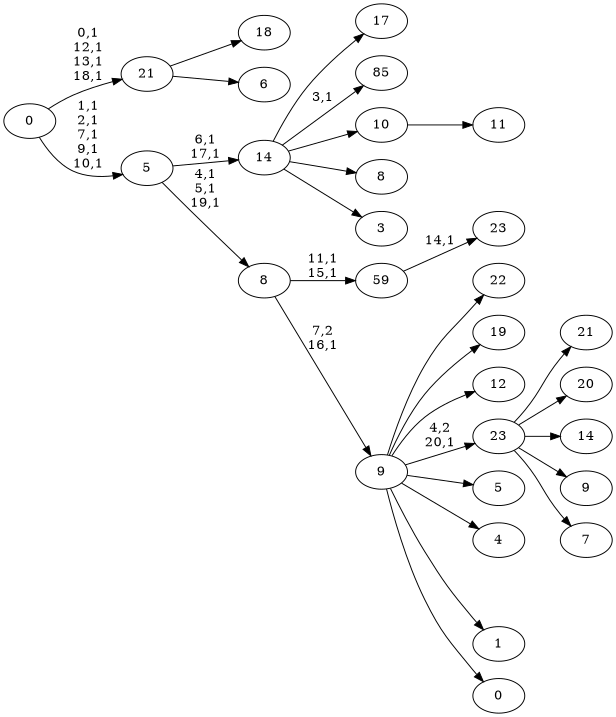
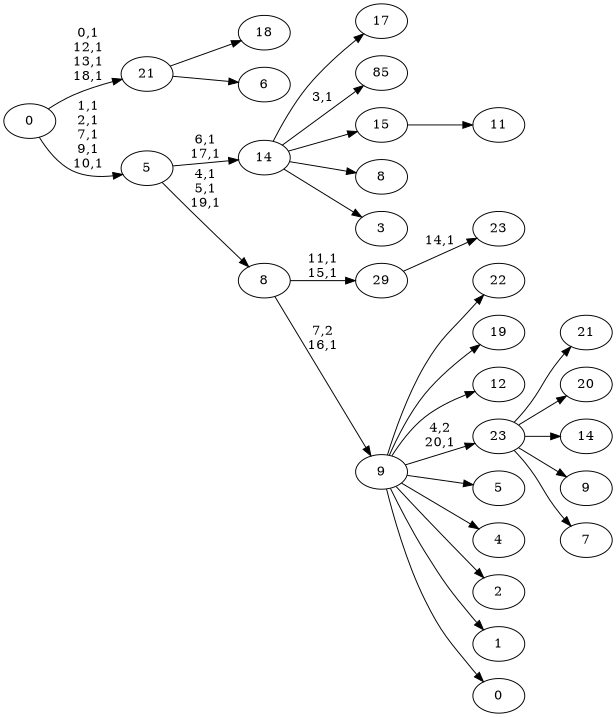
(382, 125) -> (382, 125)
(382, 281) -> (382, 281)
none -> (499, 592)
